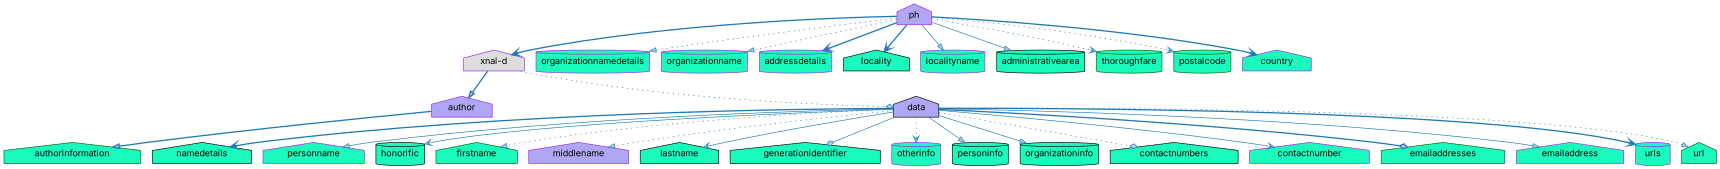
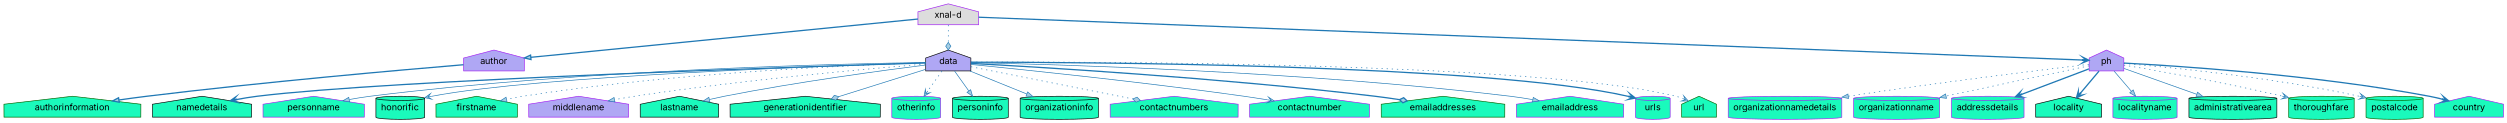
(707, 27) -> (1531, 39)
(1498, 121) -> (1506, 75)
(801, 128) -> (817, 80)
(1174, 154) -> (1174, 108)
